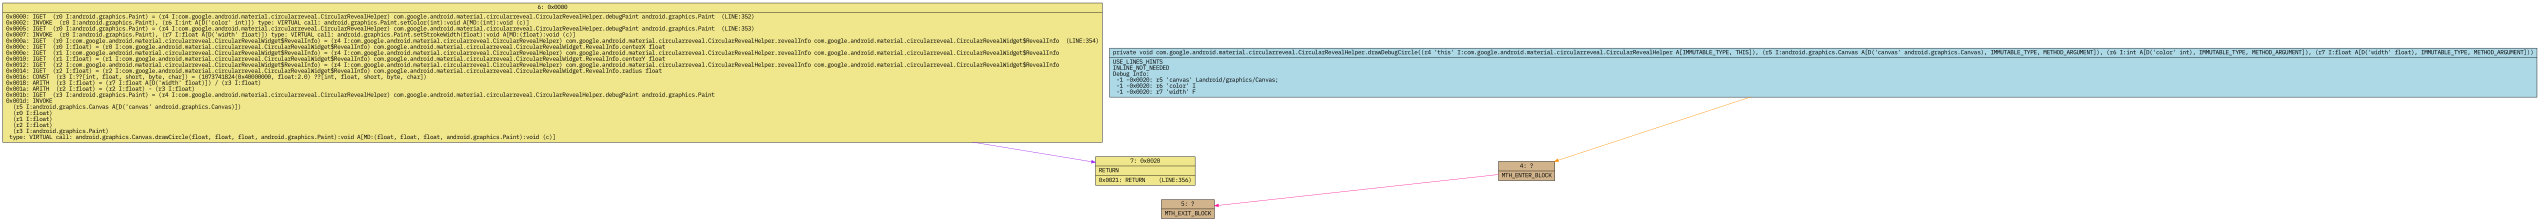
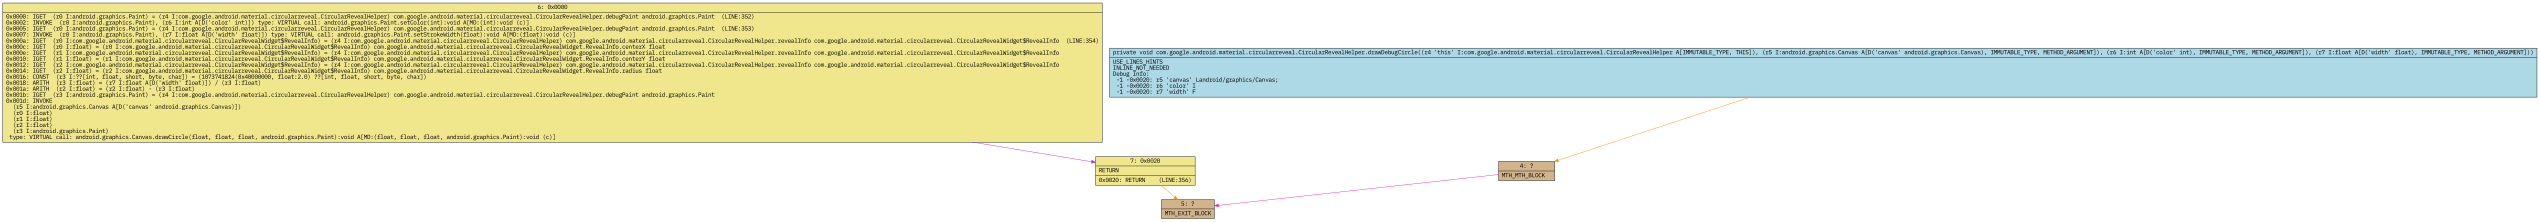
(1527, 176) -> (1523, 176)
(1145, 180) -> (1145, 180)
none -> (1168, 191)
